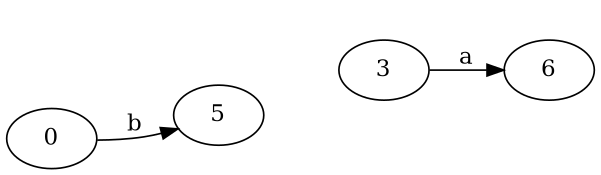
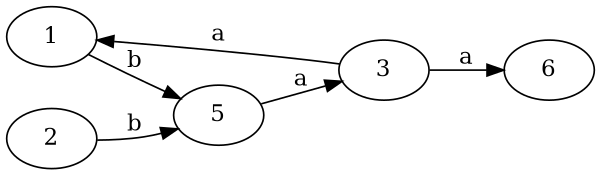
none -> (52, 37)
none -> (293, 95)
(52, 139) -> (52, 139)
